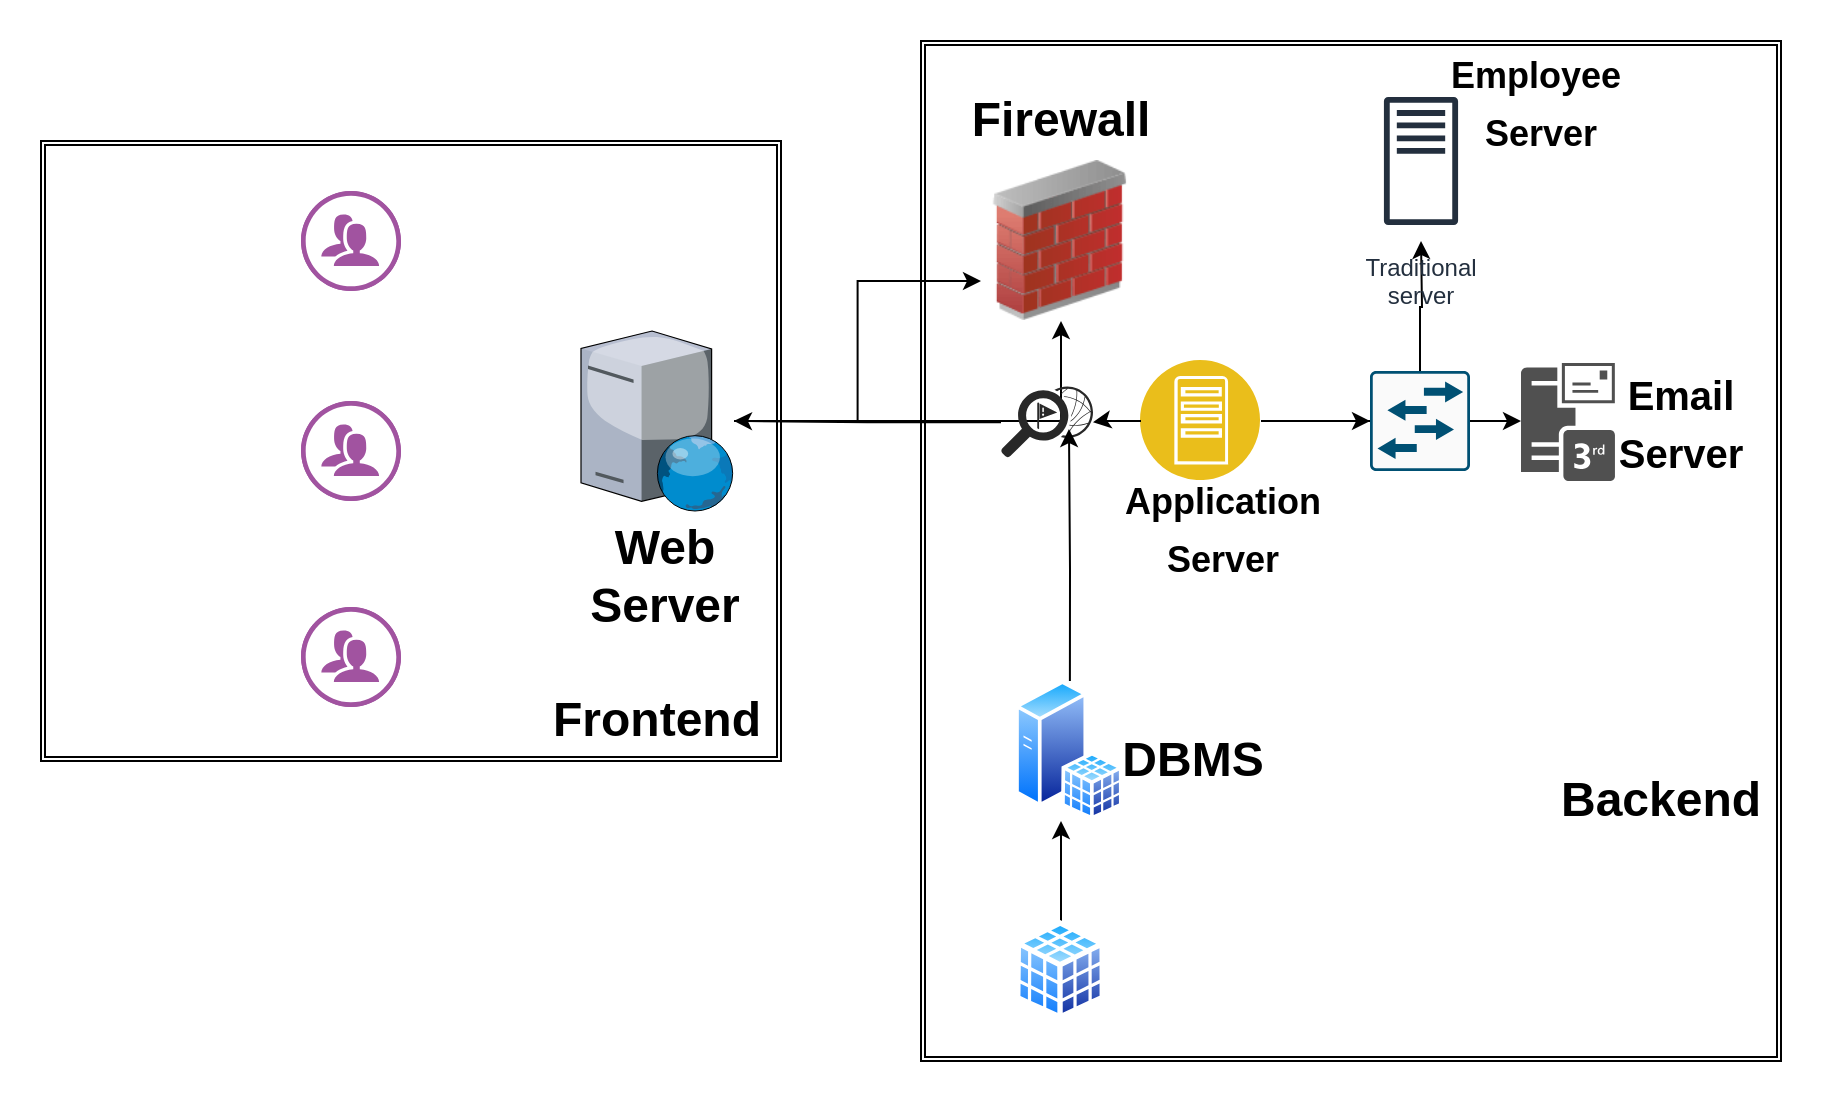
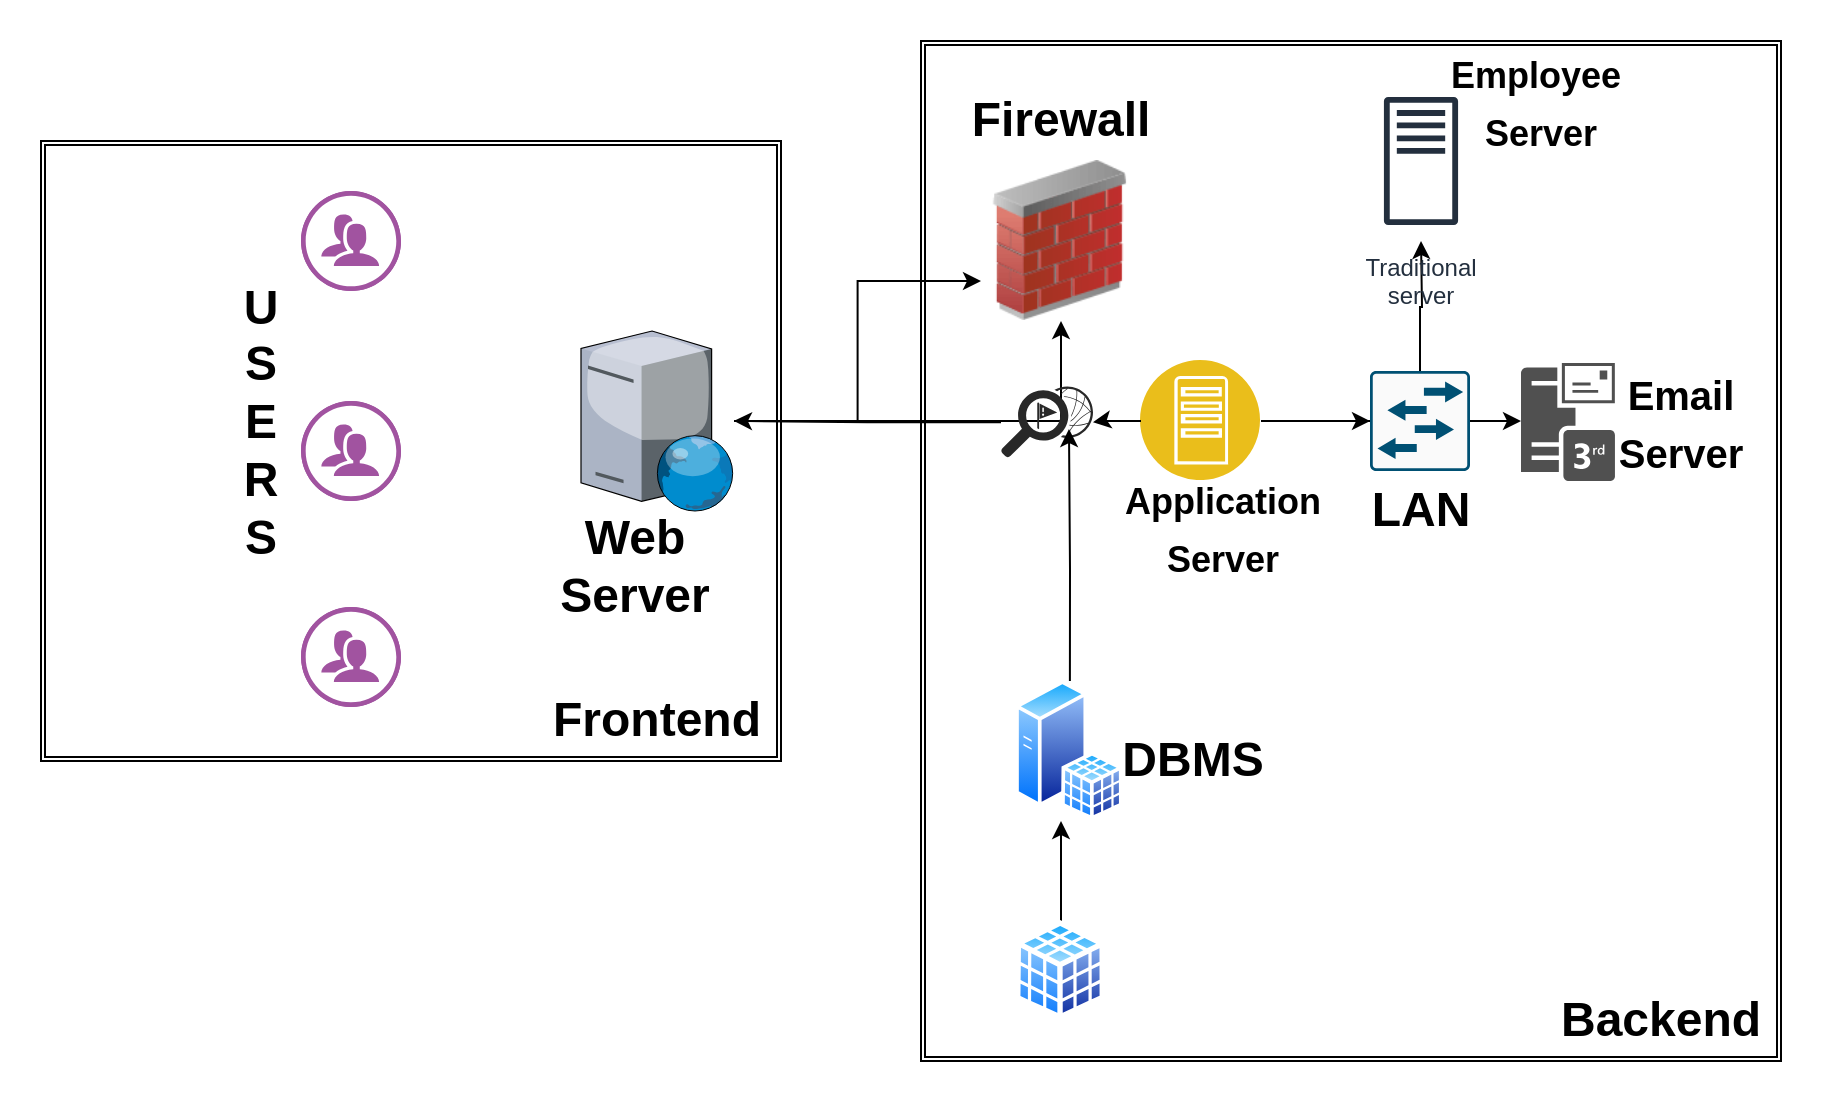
none -> (261, 422)
none -> (1420, 511)
(664, 577) -> (634, 567)
(1661, 801) -> (1661, 1021)
